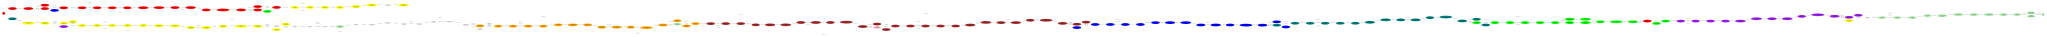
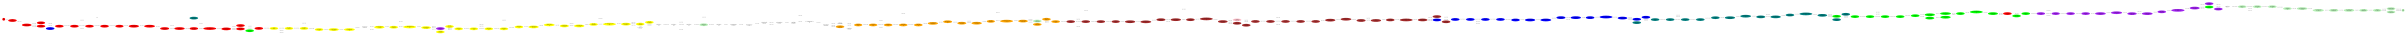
(1849, 21) -> (2209, 7)
none -> (394, 27)
